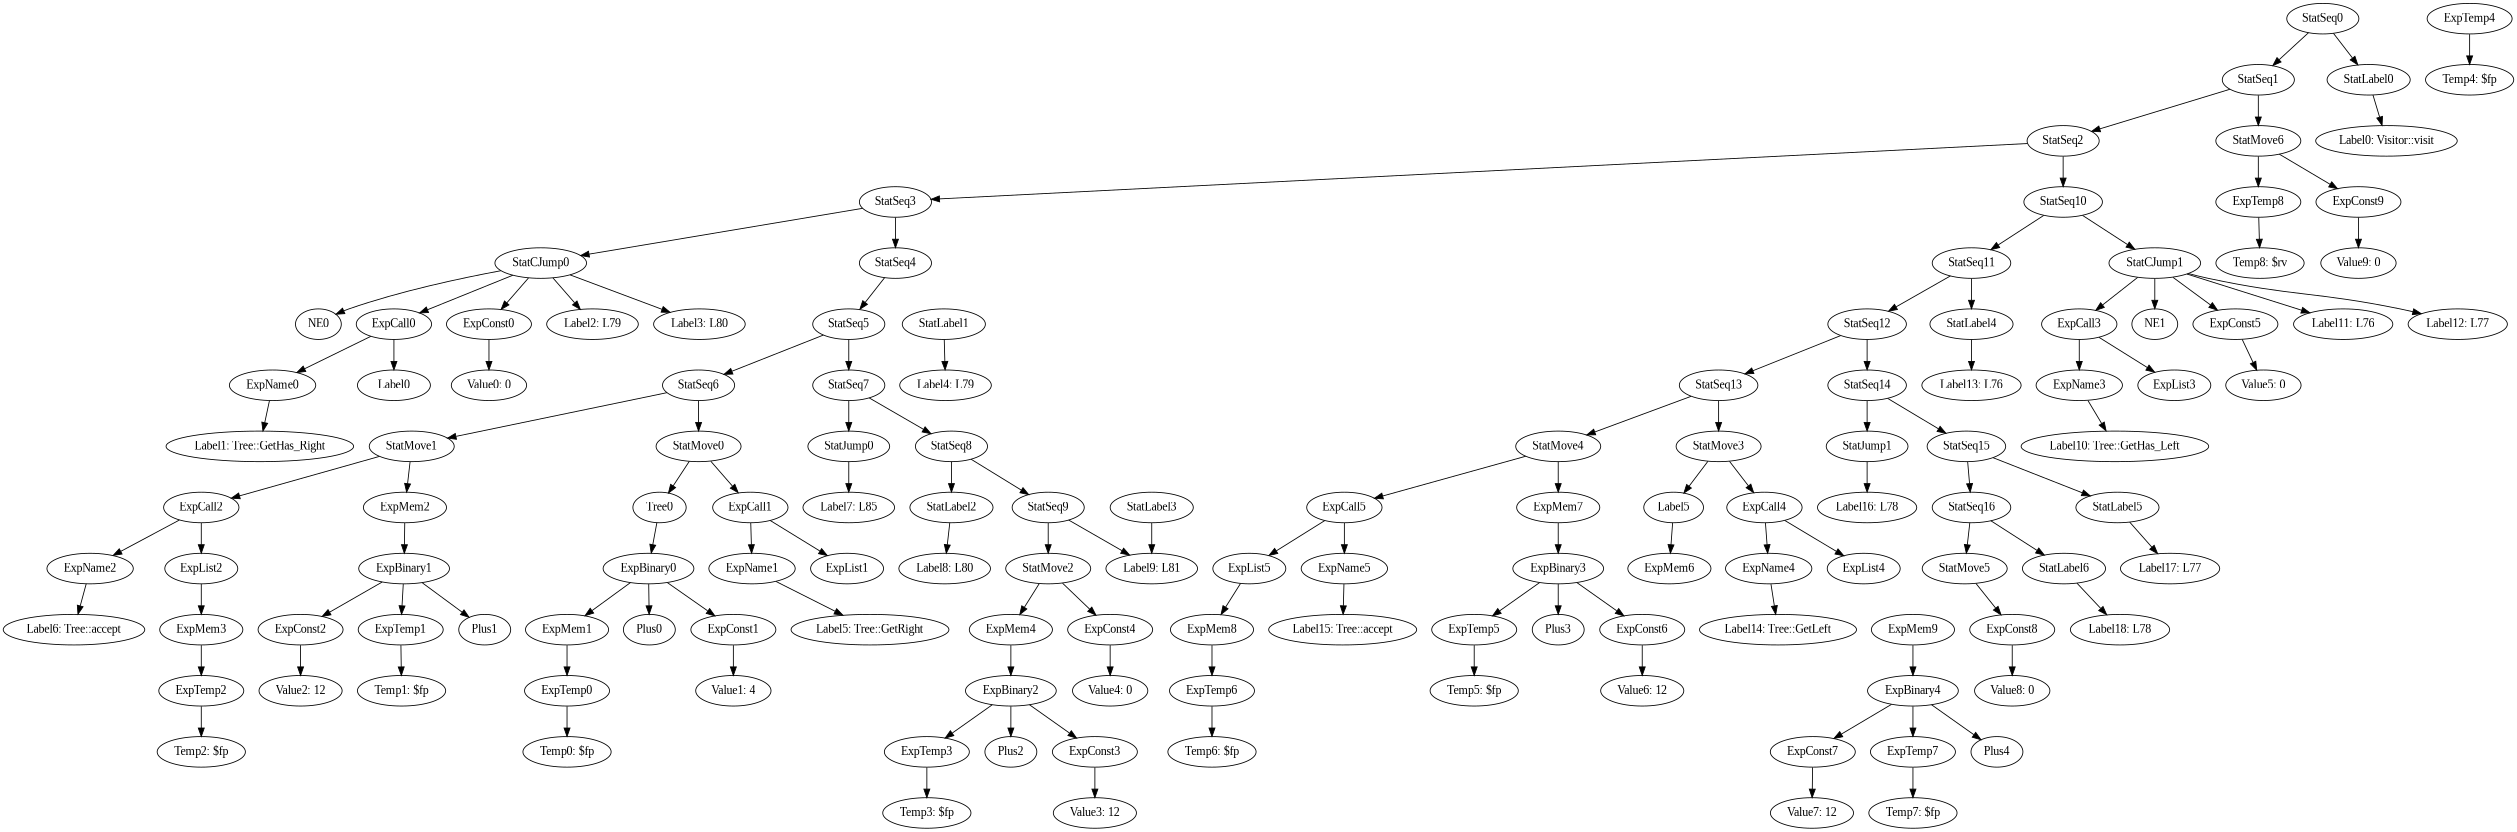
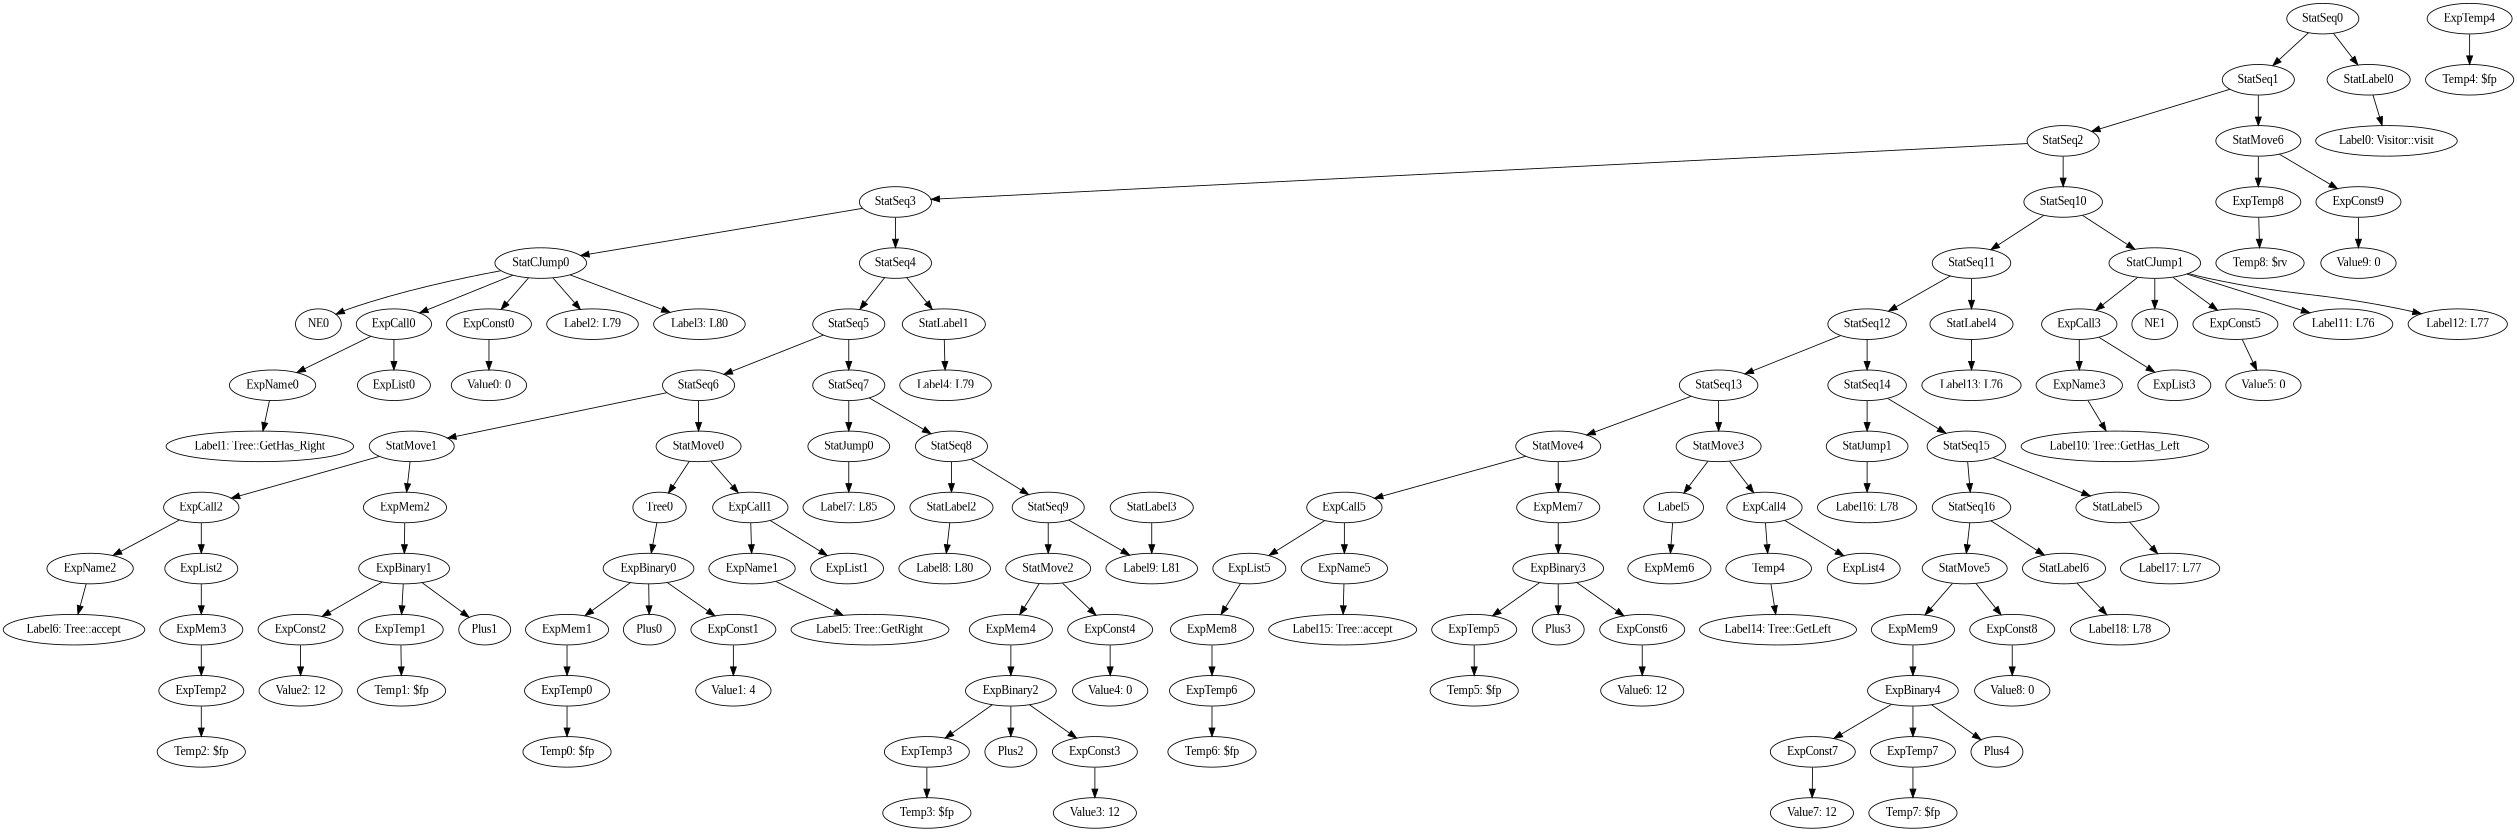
none -> (917, 290)
(394, 385) -> (394, 385)
(1769, 569) -> (1769, 569)
none -> (1942, 596)
